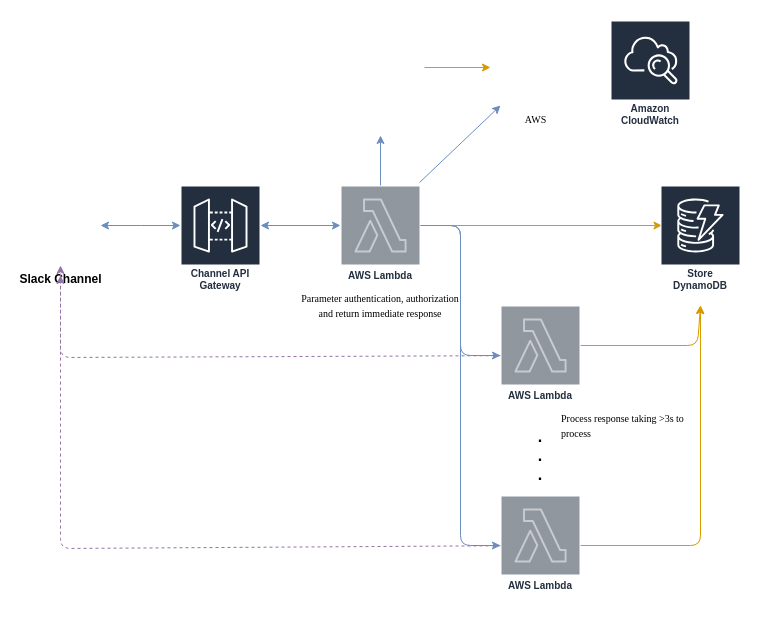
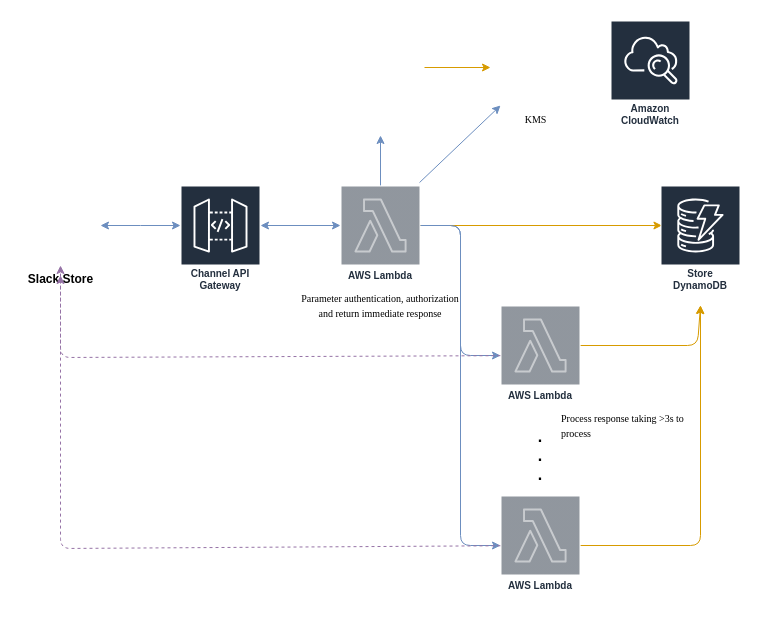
(536, 120) -> (536, 120)
(61, 280) -> (61, 280)
